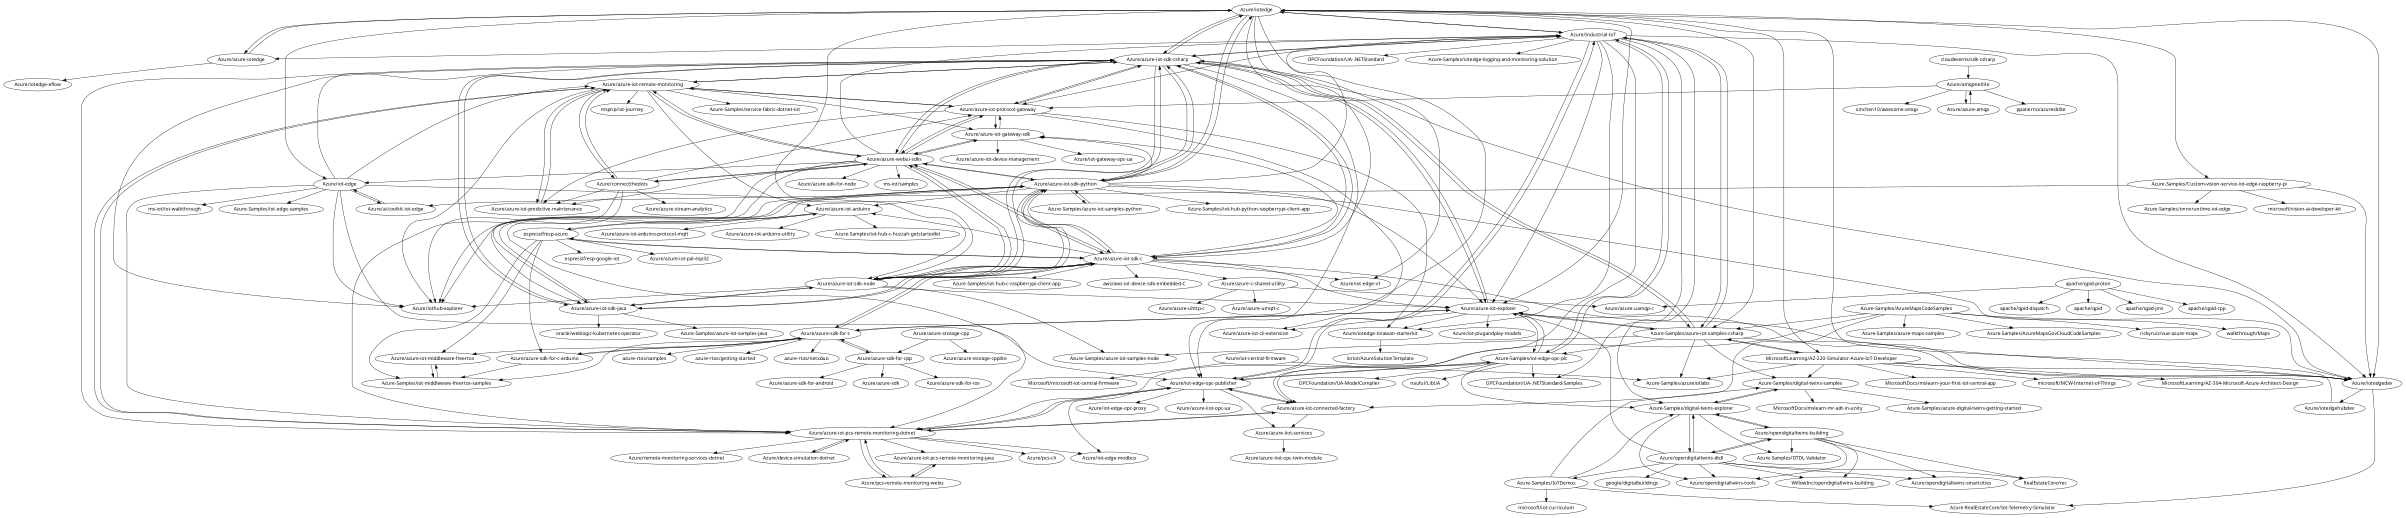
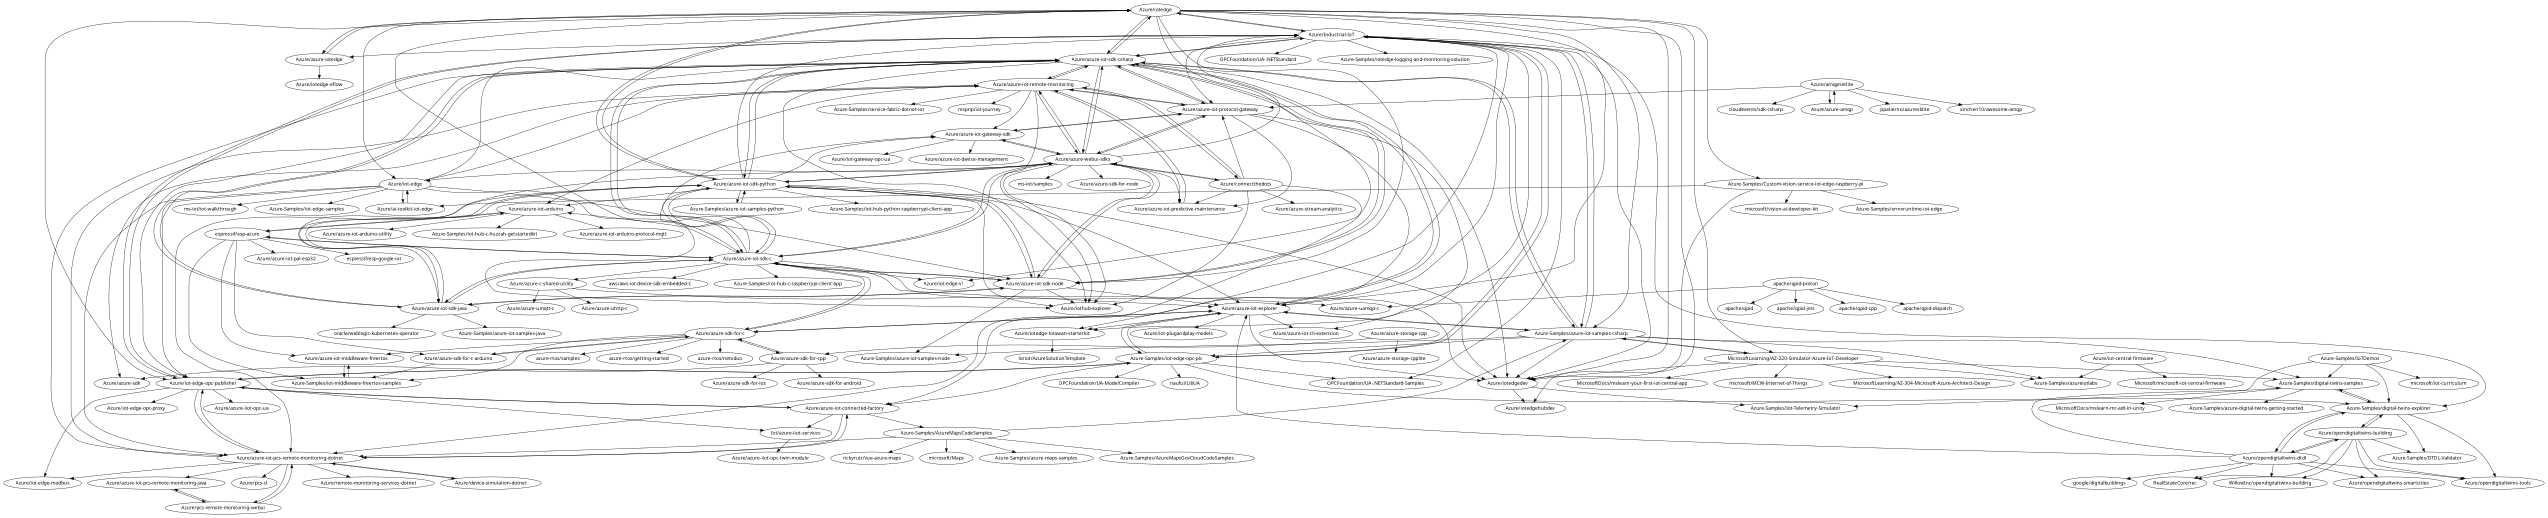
(1968, 71) -> (1796, 97)
(1833, 174) -> (1672, 39)
(2248, 334) -> (946, 458)
(96, 393) -> (470, 150)
(1620, 400) -> (894, 420)
(1284, 433) -> (796, 433)
(1620, 470) -> (2035, 403)
(2003, 508) -> (1796, 408)
